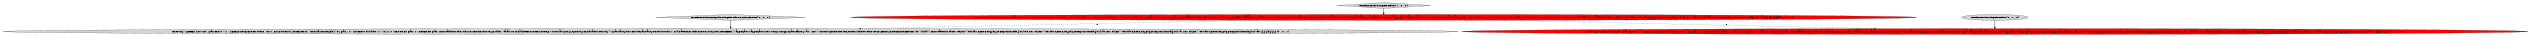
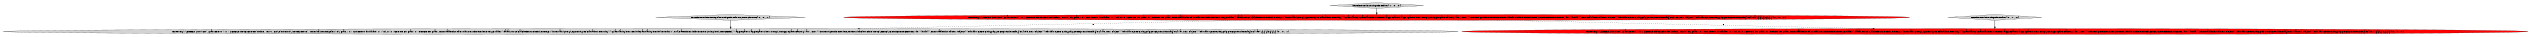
(1995, 17) -> (1995, 17)
